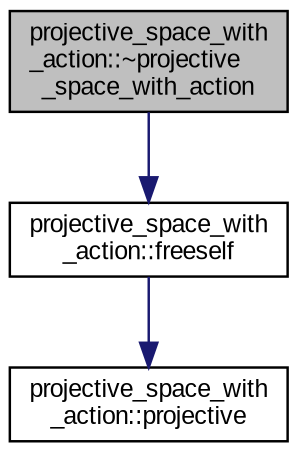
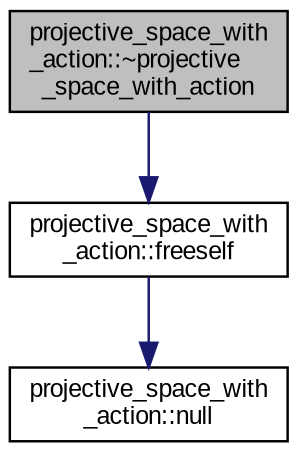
(149, 404) -> (149, 404)
